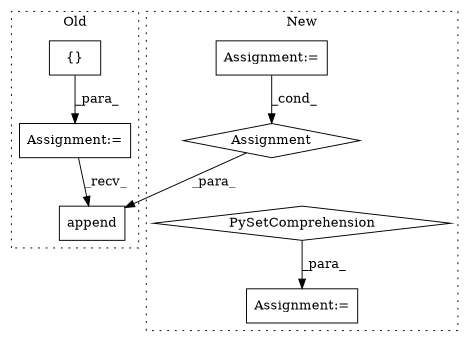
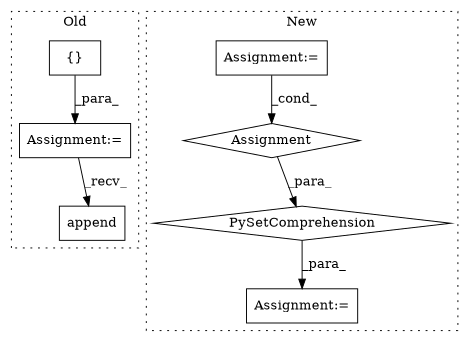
(190, 178) -> (285, 177)
